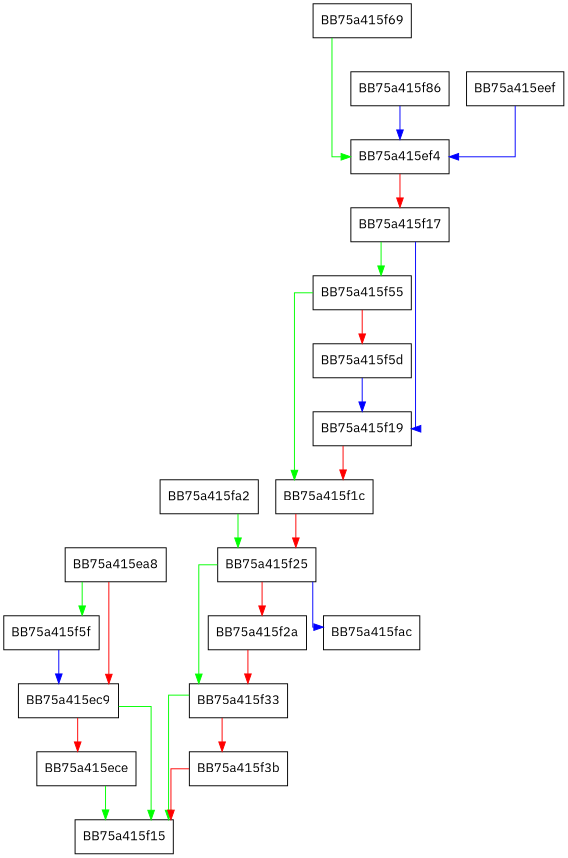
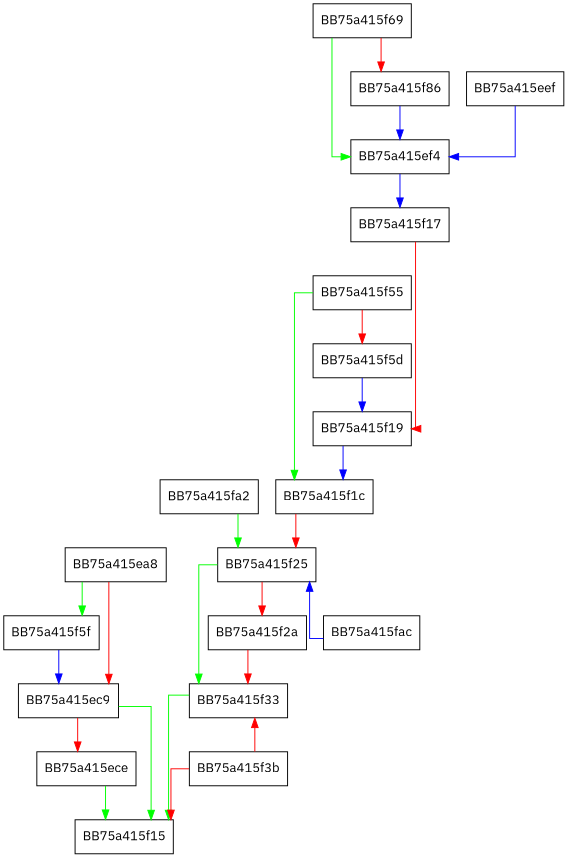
none -> (381, 50)
(400, 186) -> (400, 186)
(381, 254) -> none
(416, 336) -> (416, 336)
(343, 458) -> (343, 458)
(313, 605) -> (310, 622)
(222, 730) -> (255, 740)
